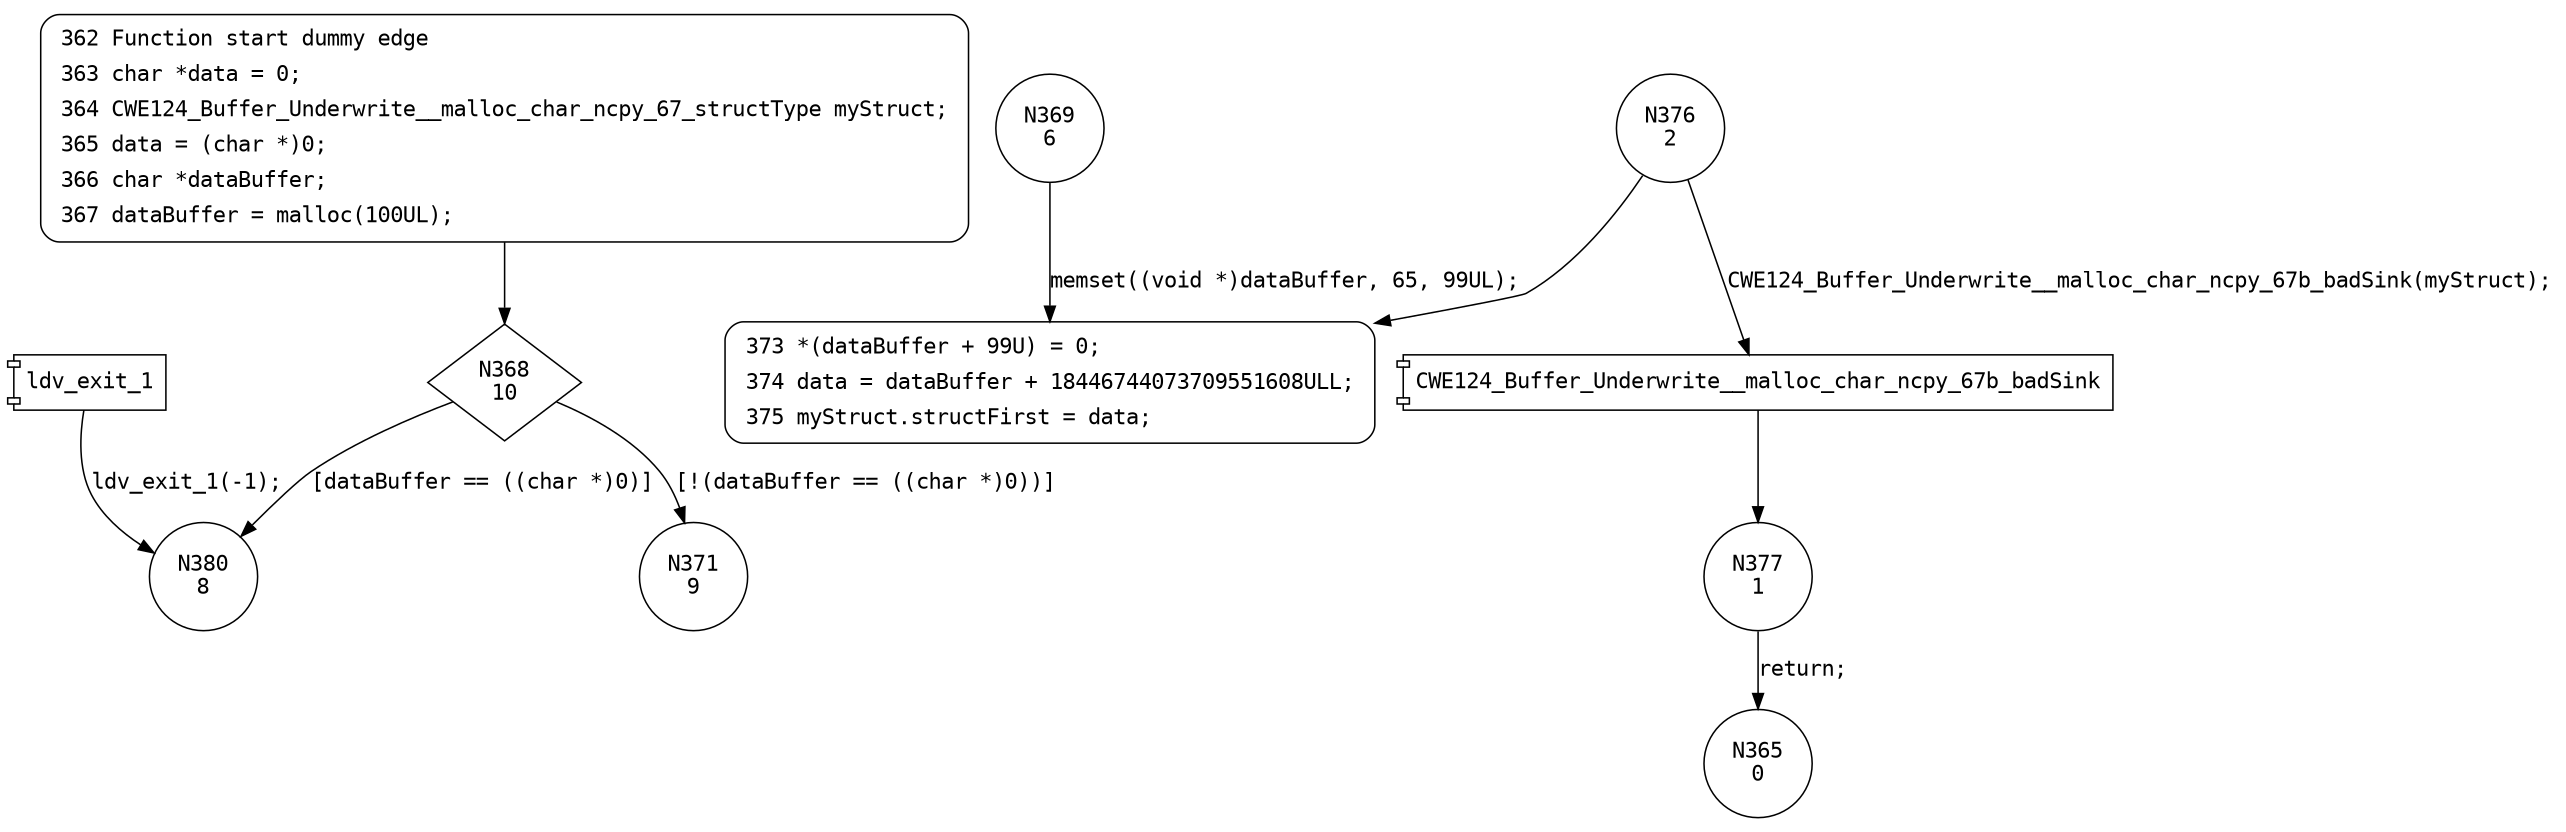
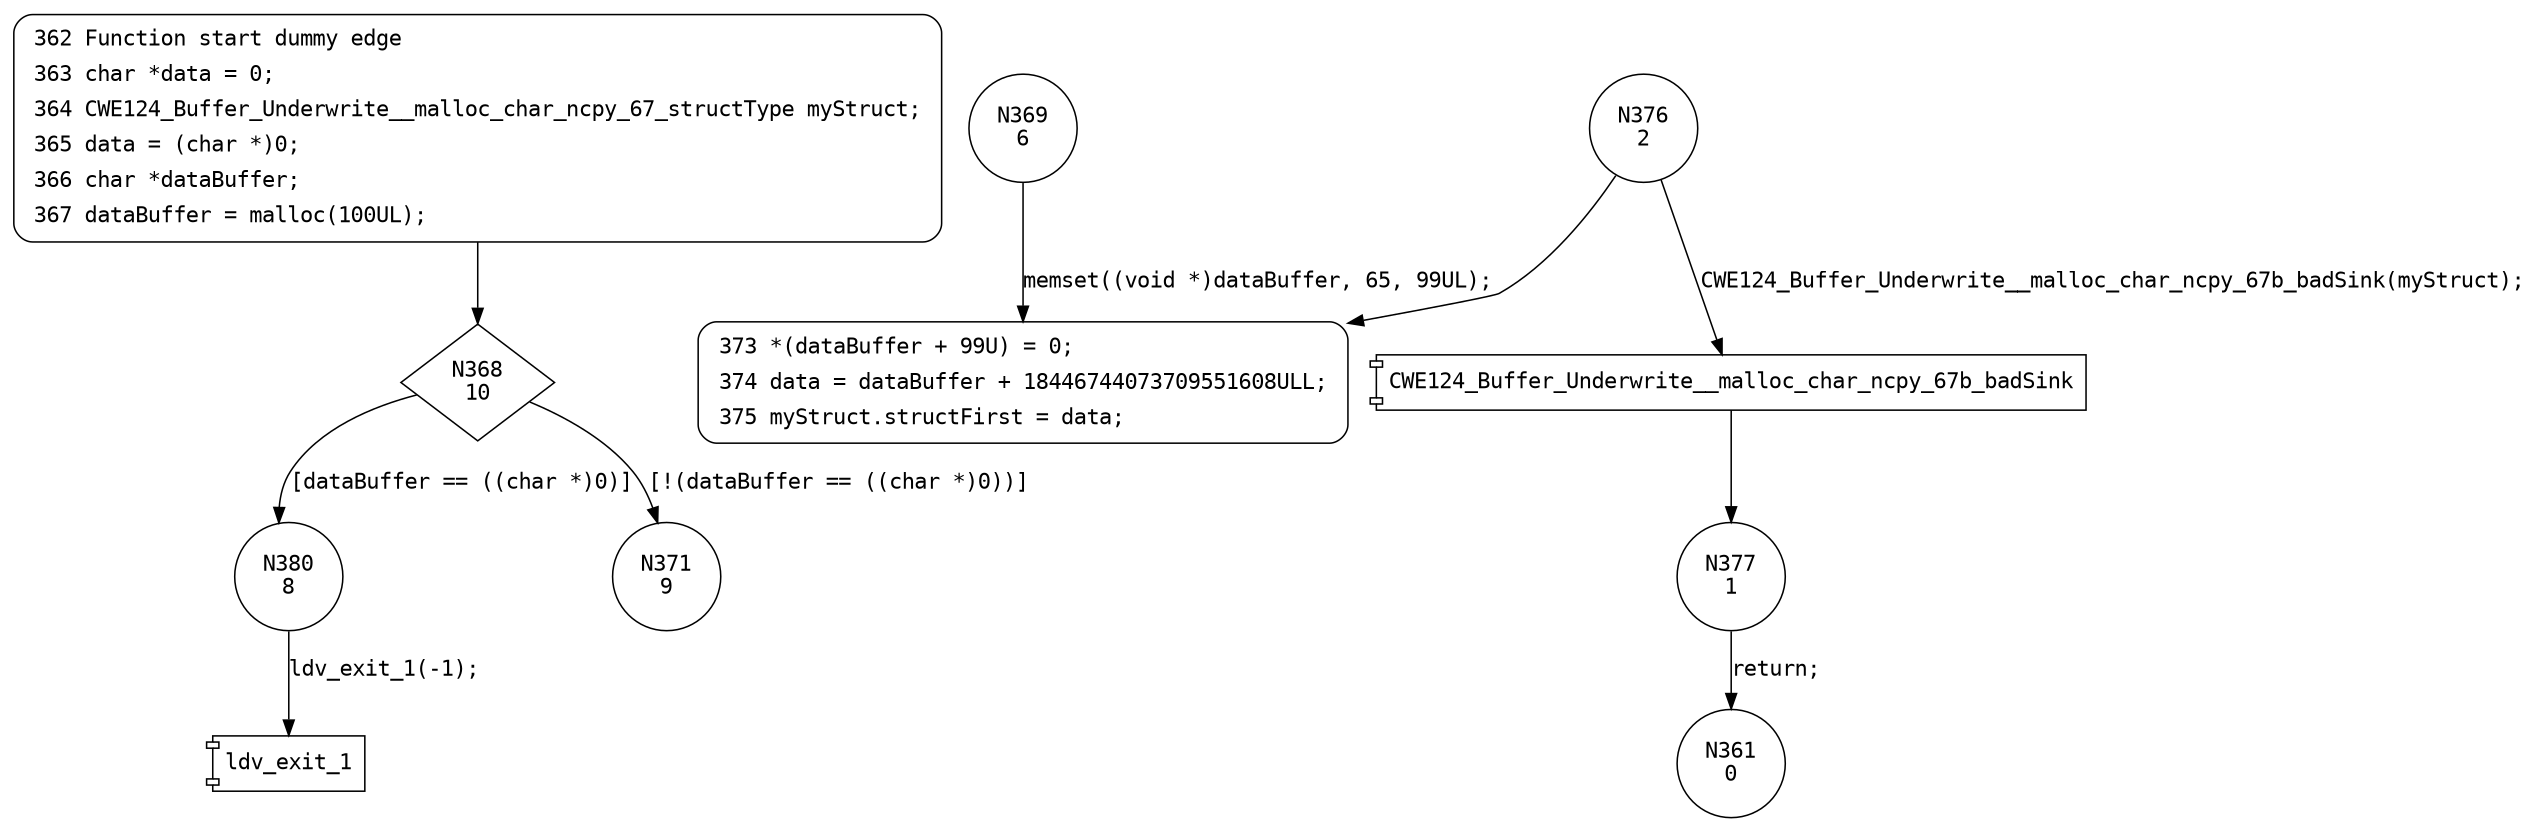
(88, 488) -> (289, 675)
(1758, 764) -> (1731, 764)
